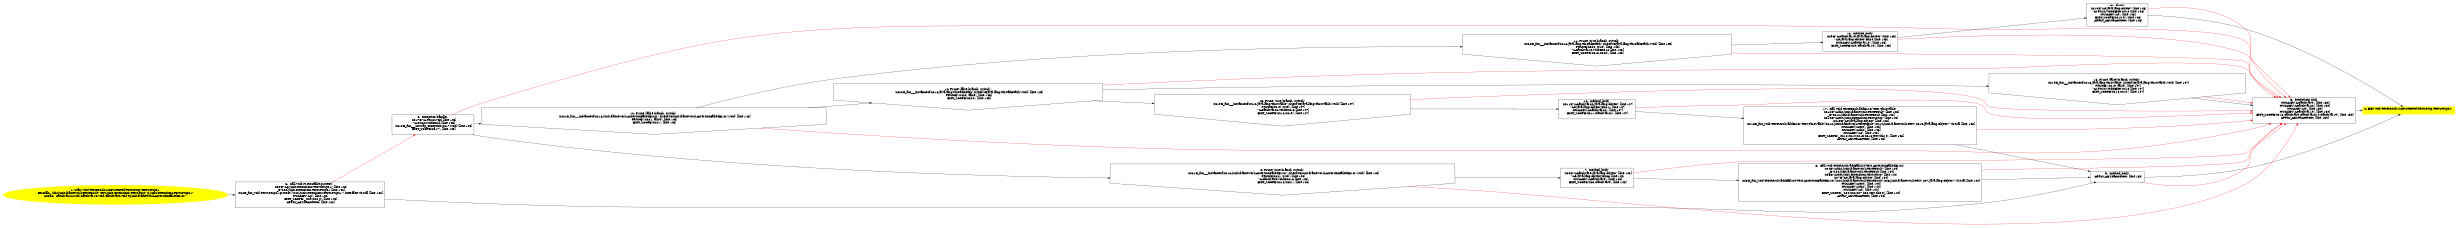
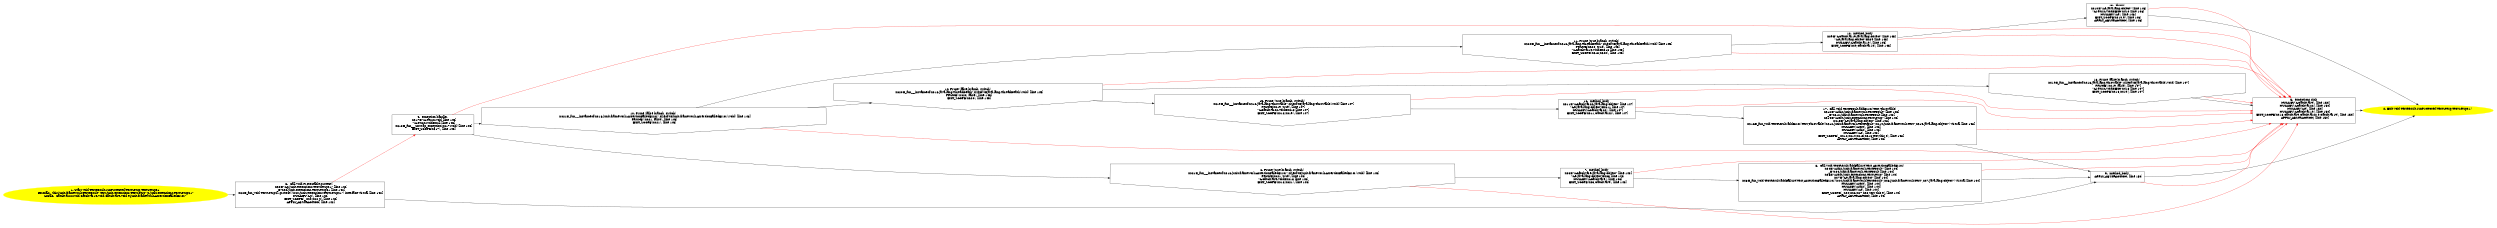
(2409, 110) -> (2428, 110)
